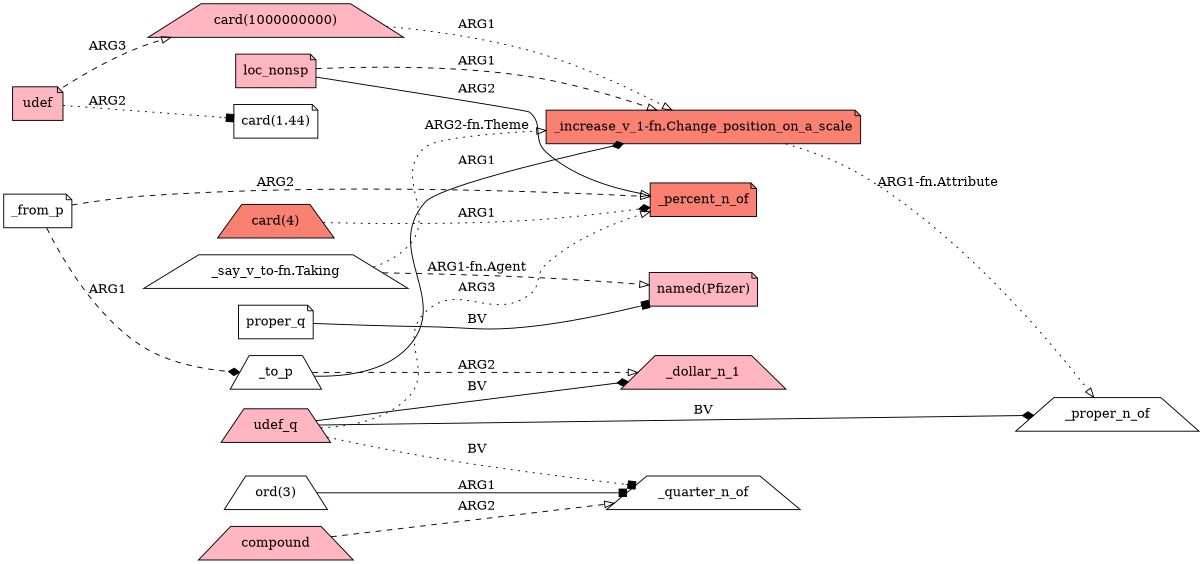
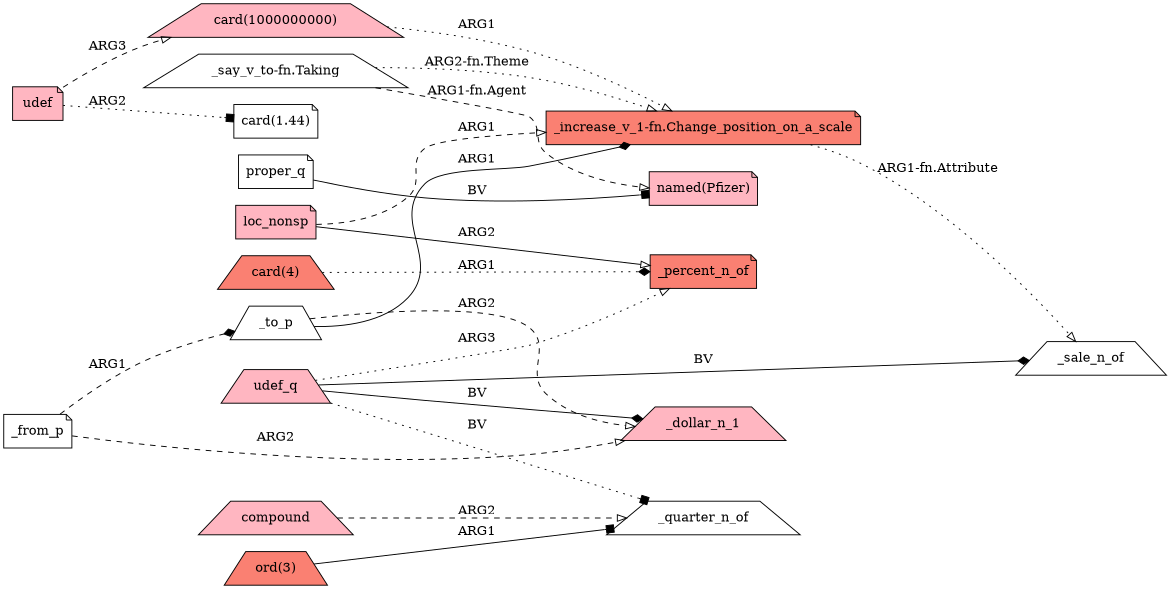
(356, 189) -> (344, 458)
(1107, 414) -> (1091, 358)
(276, 493) -> (276, 568)
